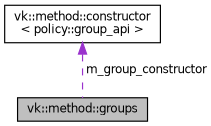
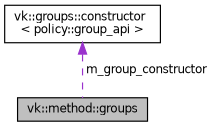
(83, 24) -> (83, 24)
